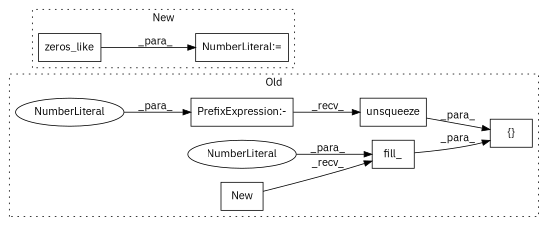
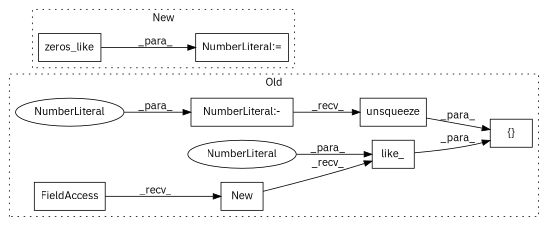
(242, 112) -> (242, 112)
(393, 154) -> (393, 154)
none -> (70, 196)
